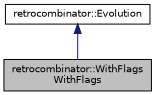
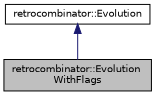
(78, 75) -> (78, 75)
